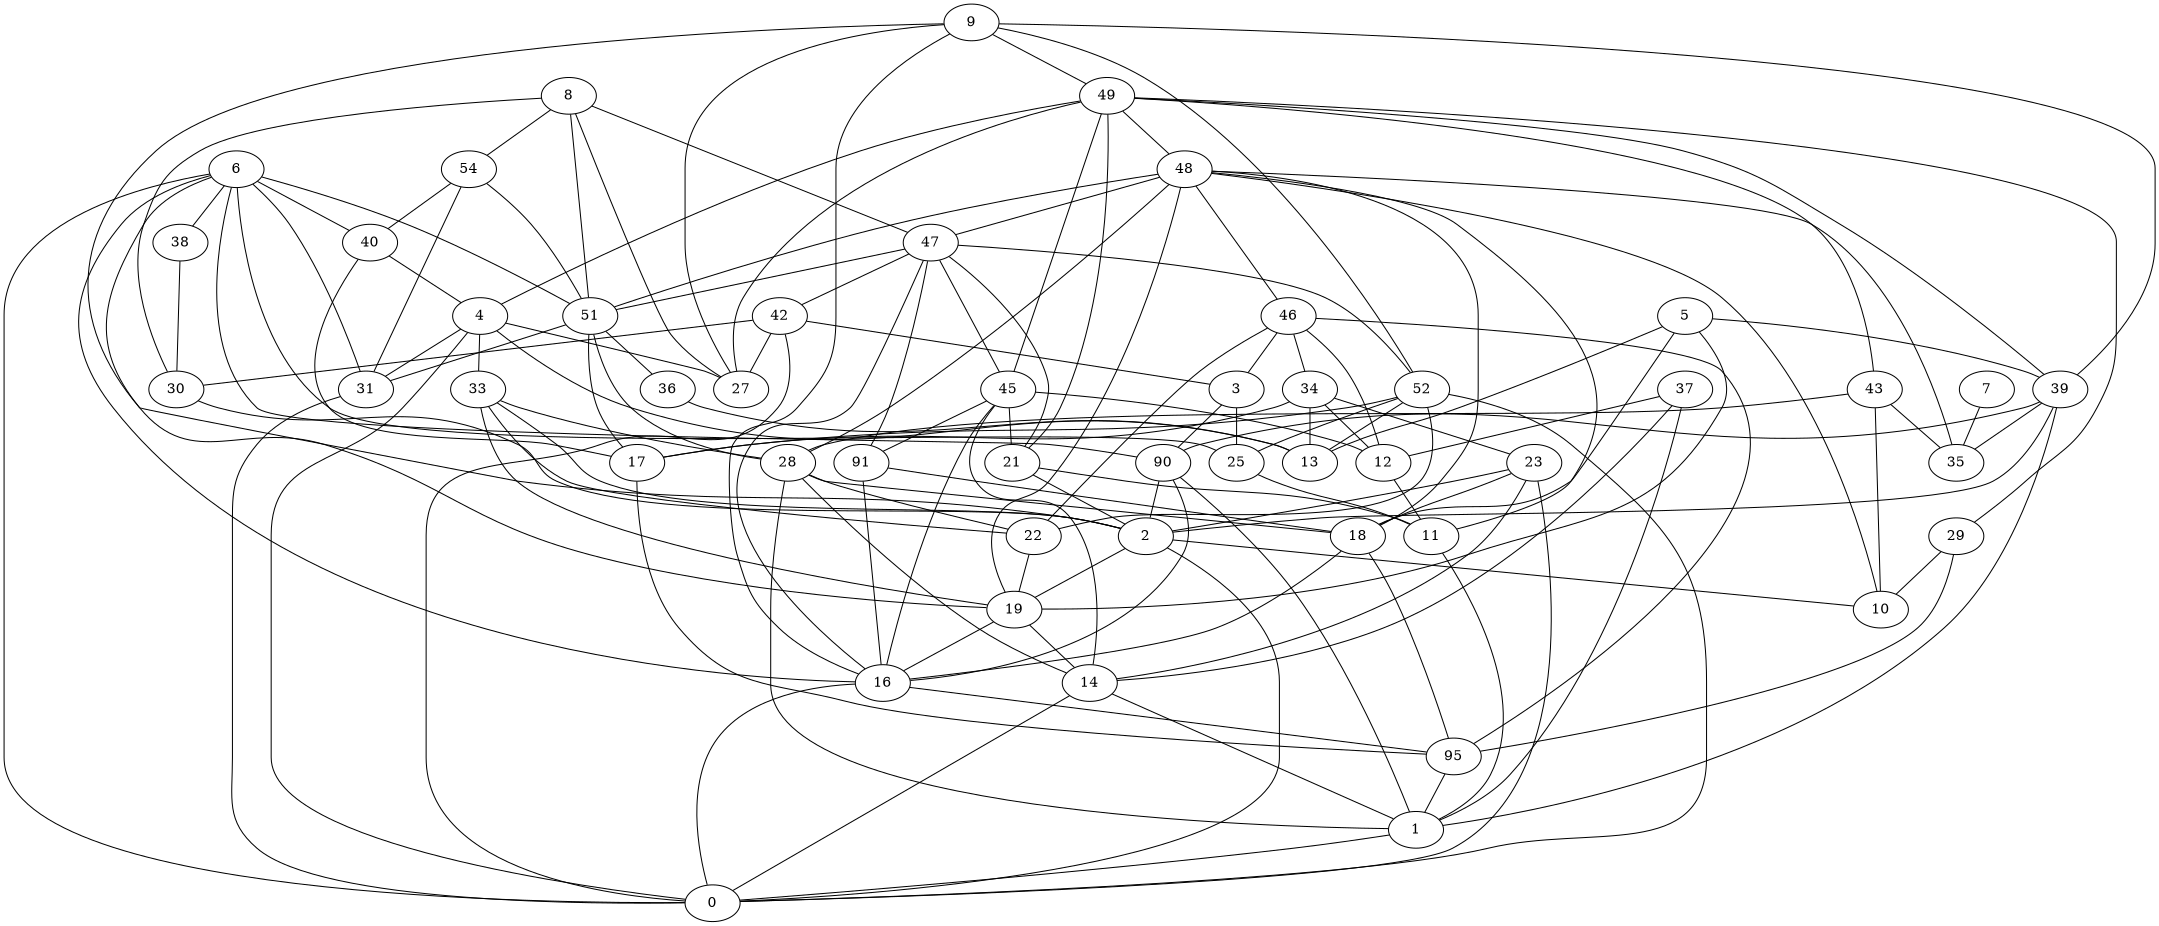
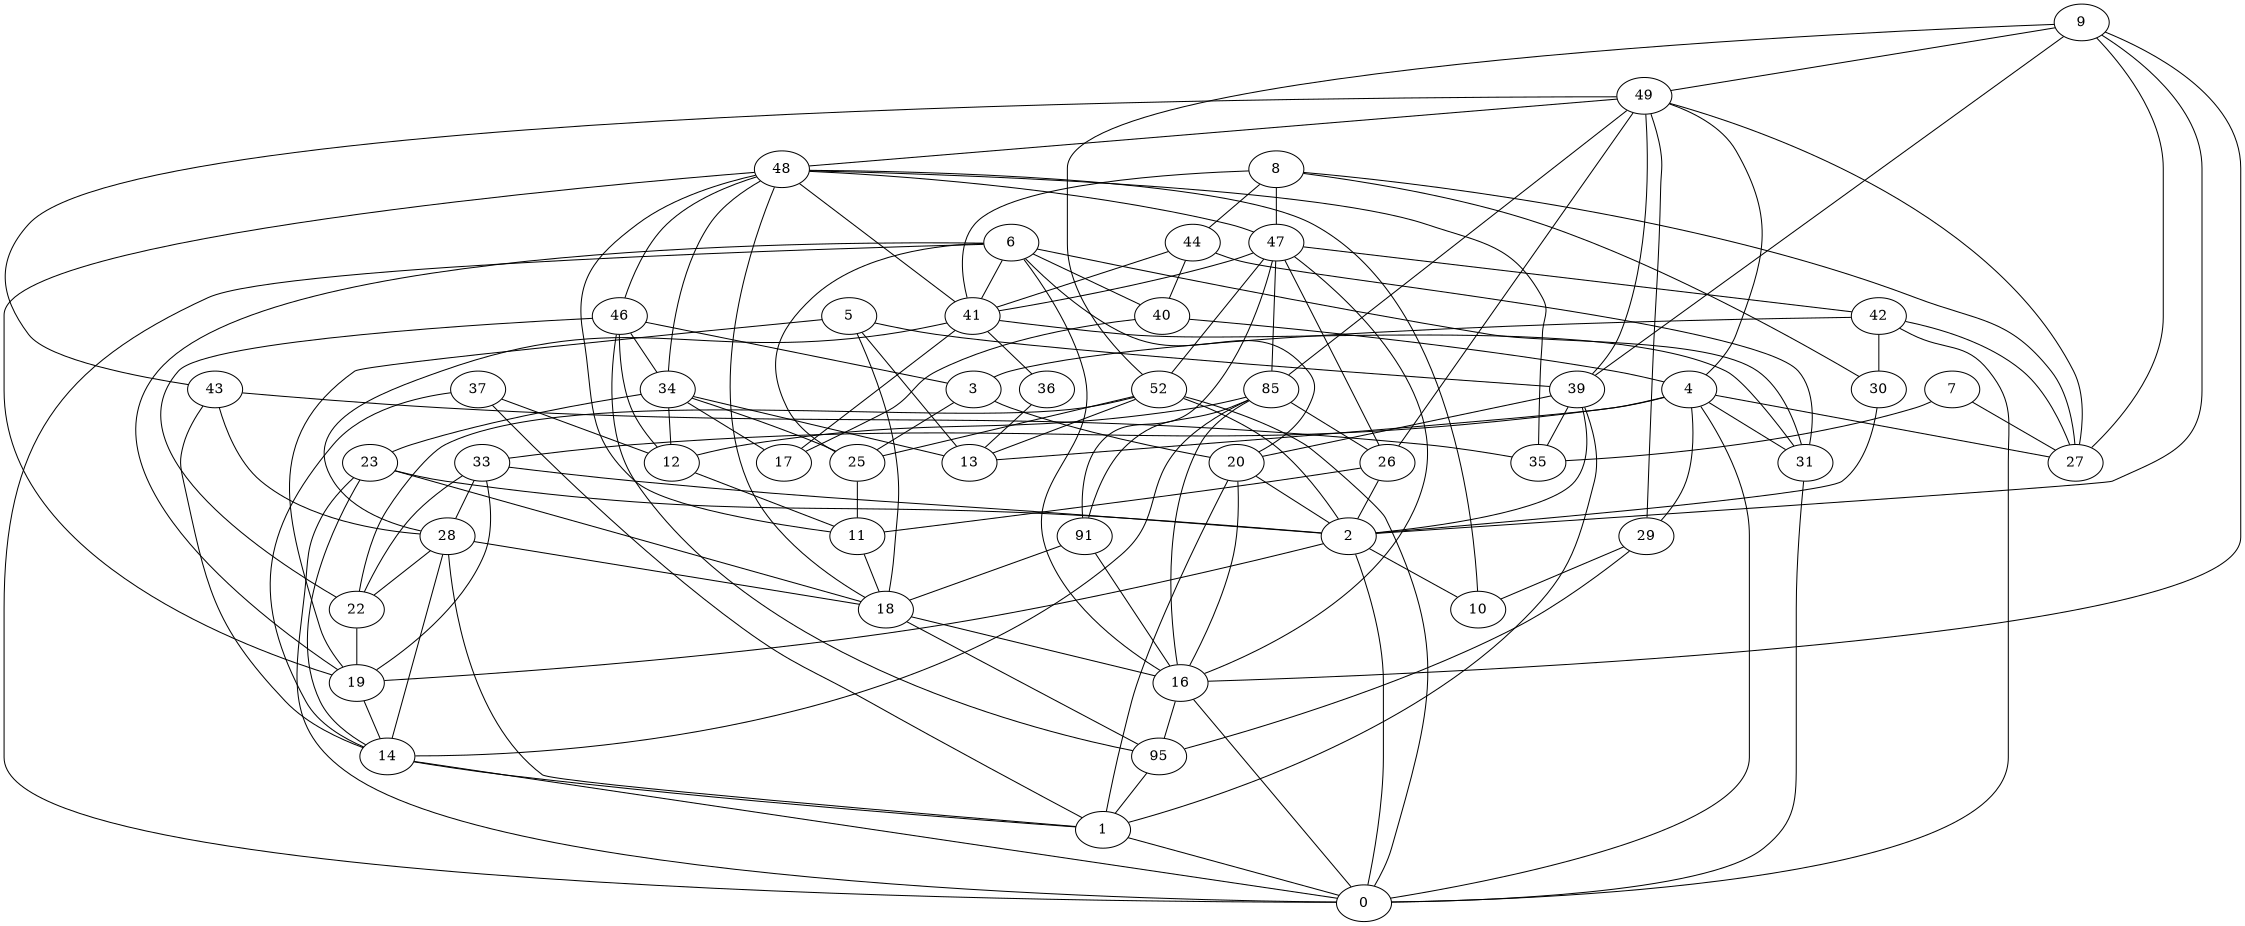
(469, 169) -> (1193, 243)
(180, 243) -> none
(590, 316) -> (973, 316)
(997, 329) -> (690, 263)
(1008, 389) -> (1271, 389)
none -> (772, 426)
none -> (2016, 427)
(1068, 430) -> (1291, 460)
(1012, 463) -> (1387, 463)
(1163, 463) -> (1237, 463)
none -> (1690, 468)
(1878, 490) -> (217, 605)
(949, 646) -> none
(1501, 693) -> (872, 573)
(965, 720) -> none
